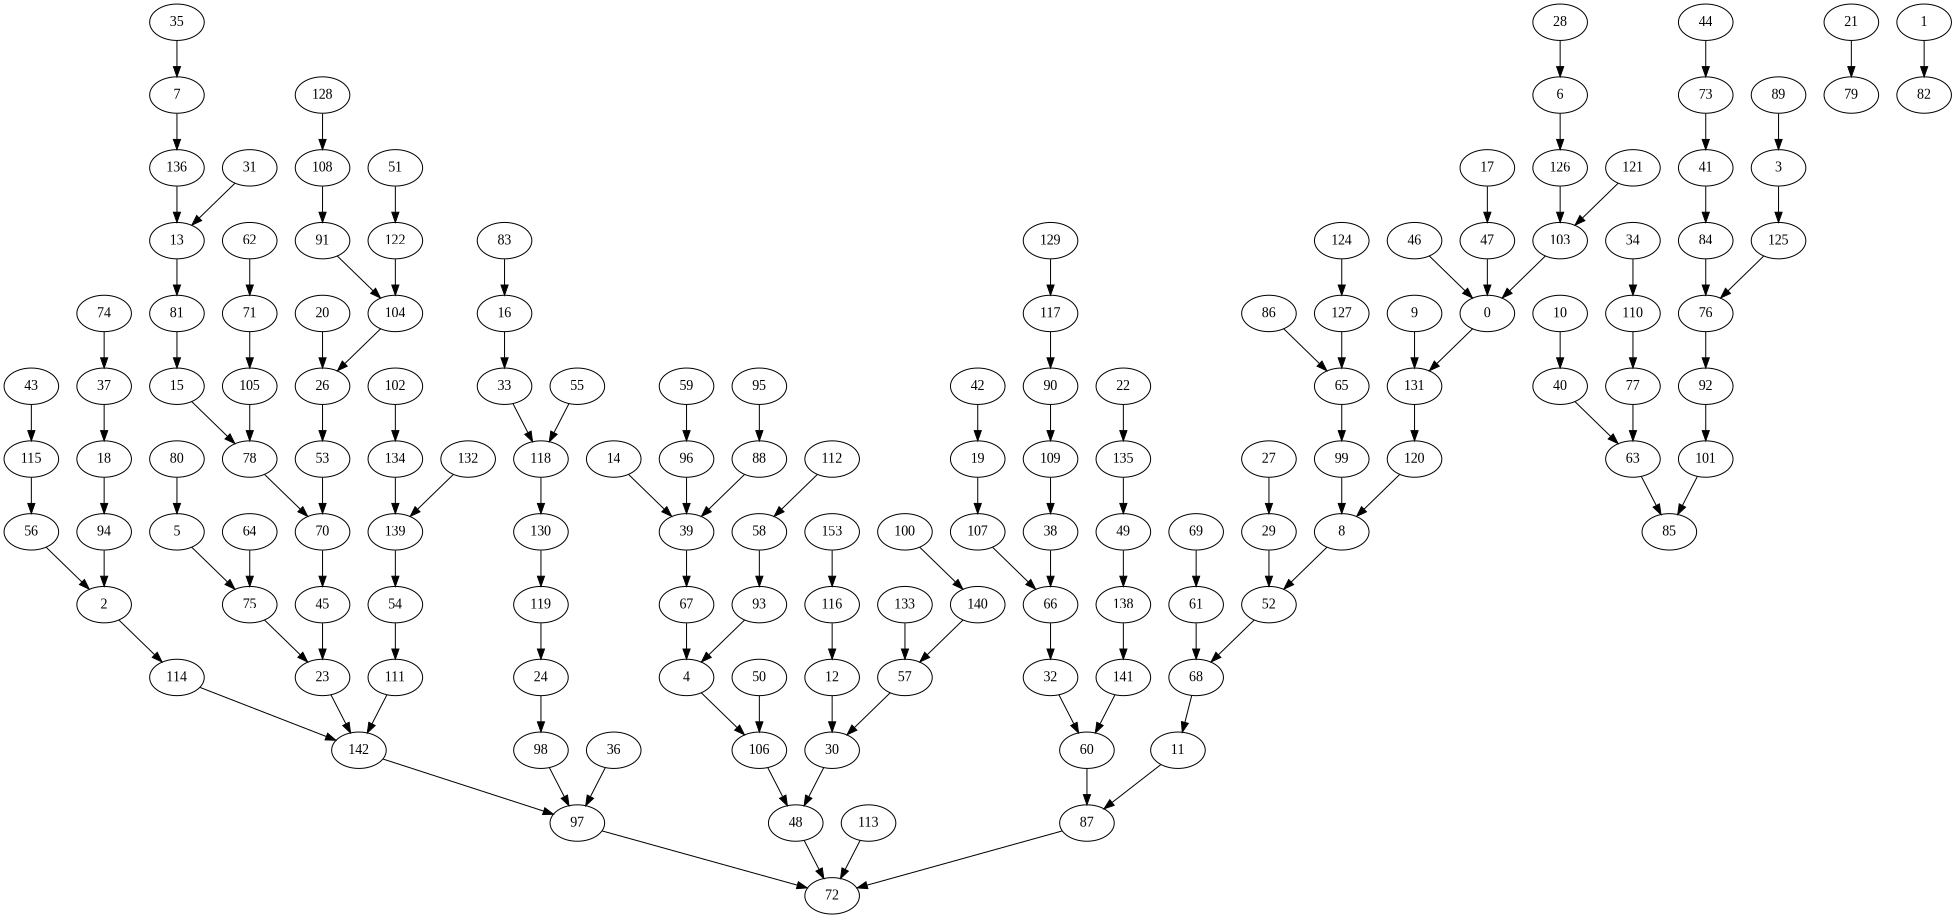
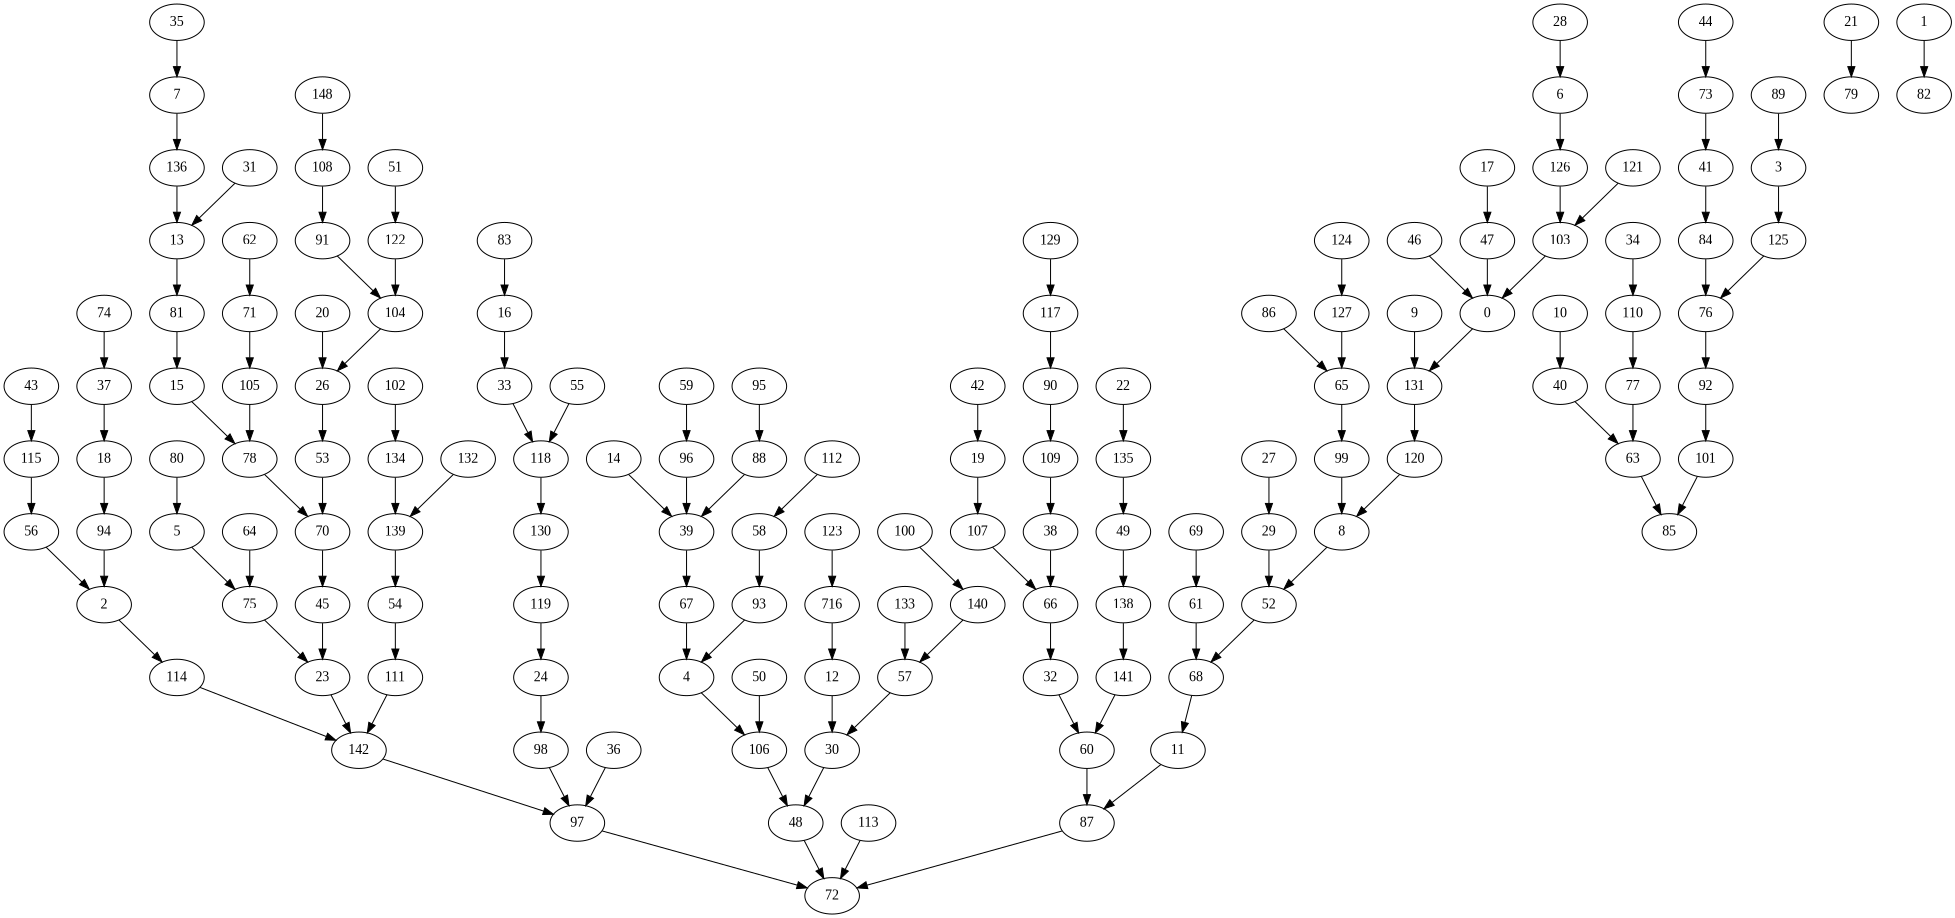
(323, 95) -> (323, 95)
(832, 532) -> (832, 532)
(832, 605) -> (832, 605)
